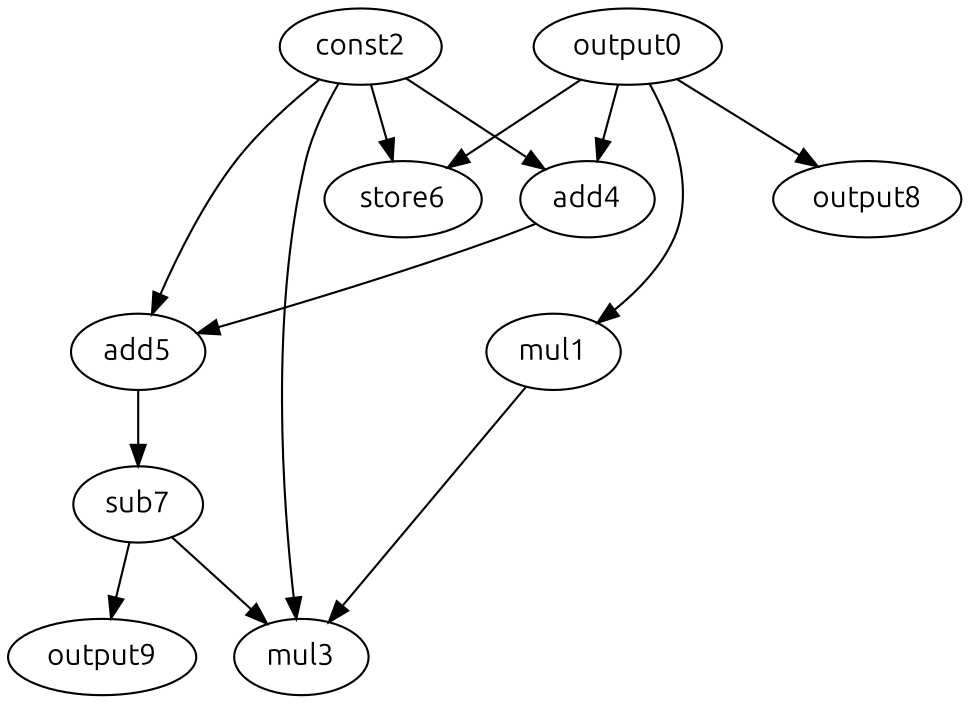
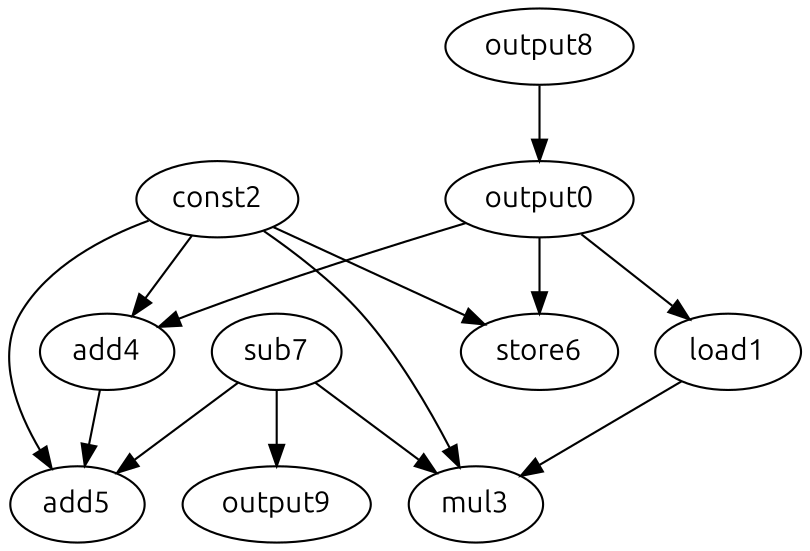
(738, 117) -> (540, 113)
(554, 352) -> (728, 352)
(138, 418) -> (186, 421)
